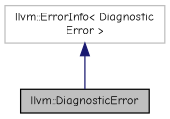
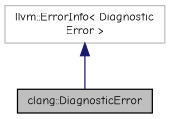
(85, 101) -> (85, 101)
